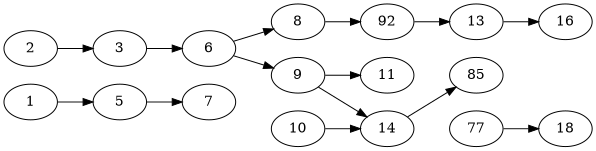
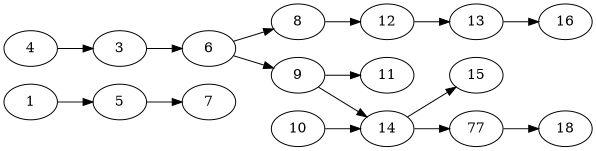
(387, 22) -> (387, 22)
(31, 49) -> (31, 49)
(476, 75) -> (476, 75)
none -> (427, 129)
